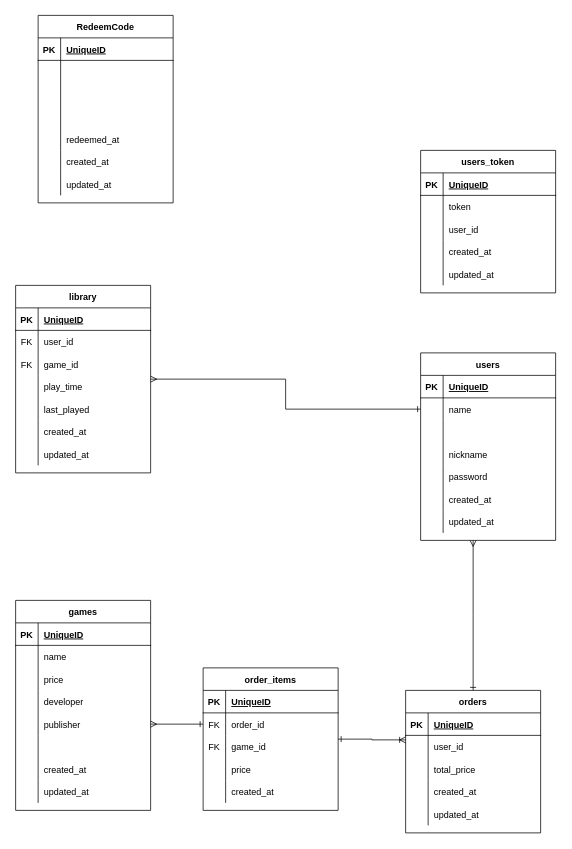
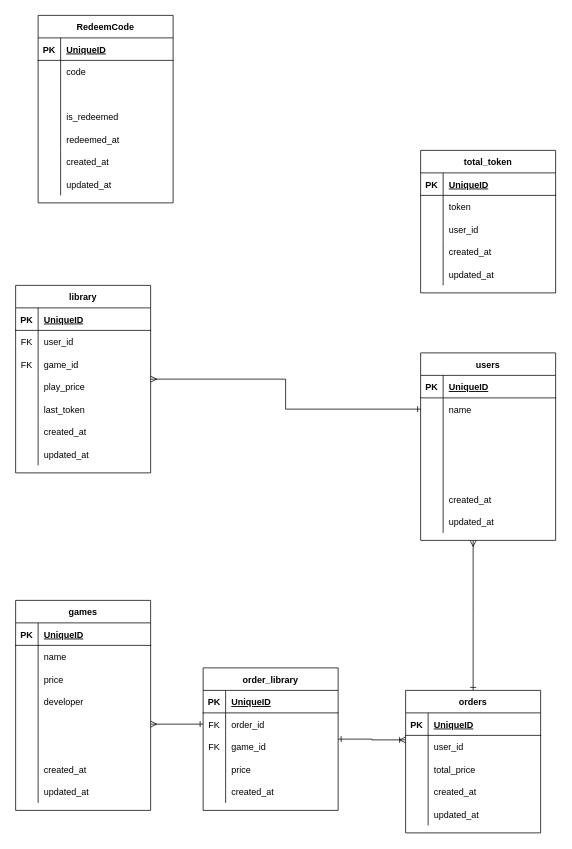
none -> (117, 72)
none -> (117, 117)
(488, 162) -> (488, 162)
(64, 387) -> (66, 387)
(69, 410) -> (68, 410)
(499, 454) -> none
(499, 477) -> none
(270, 680) -> (270, 680)
(94, 724) -> none
